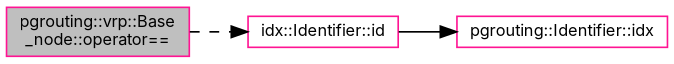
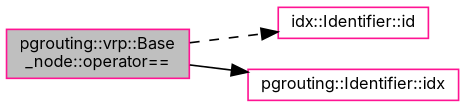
(419, 32) -> (211, 68)
